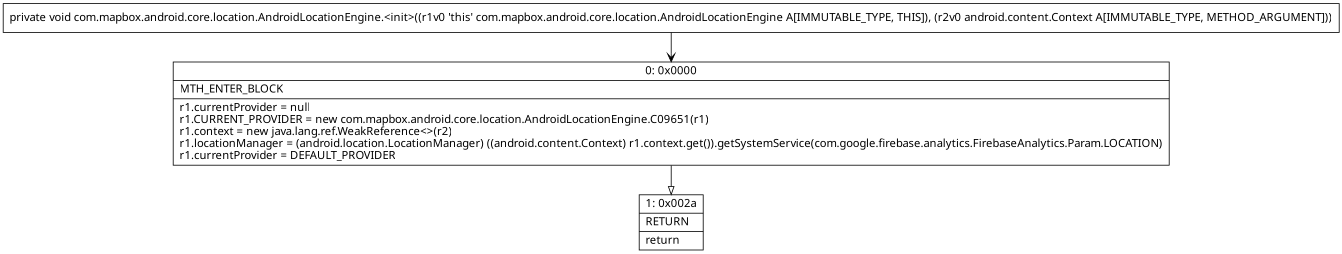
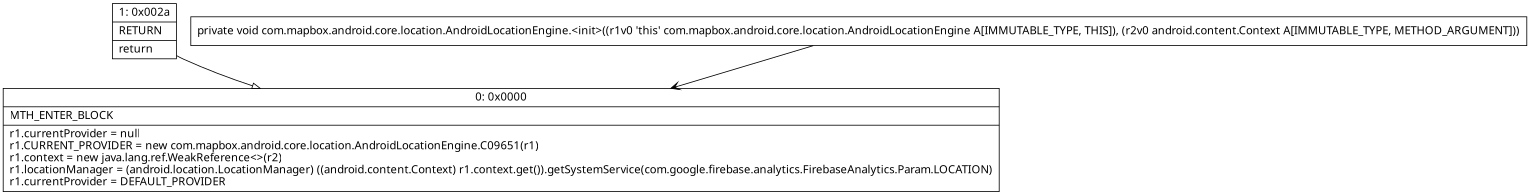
(671, 176) -> (214, 72)
